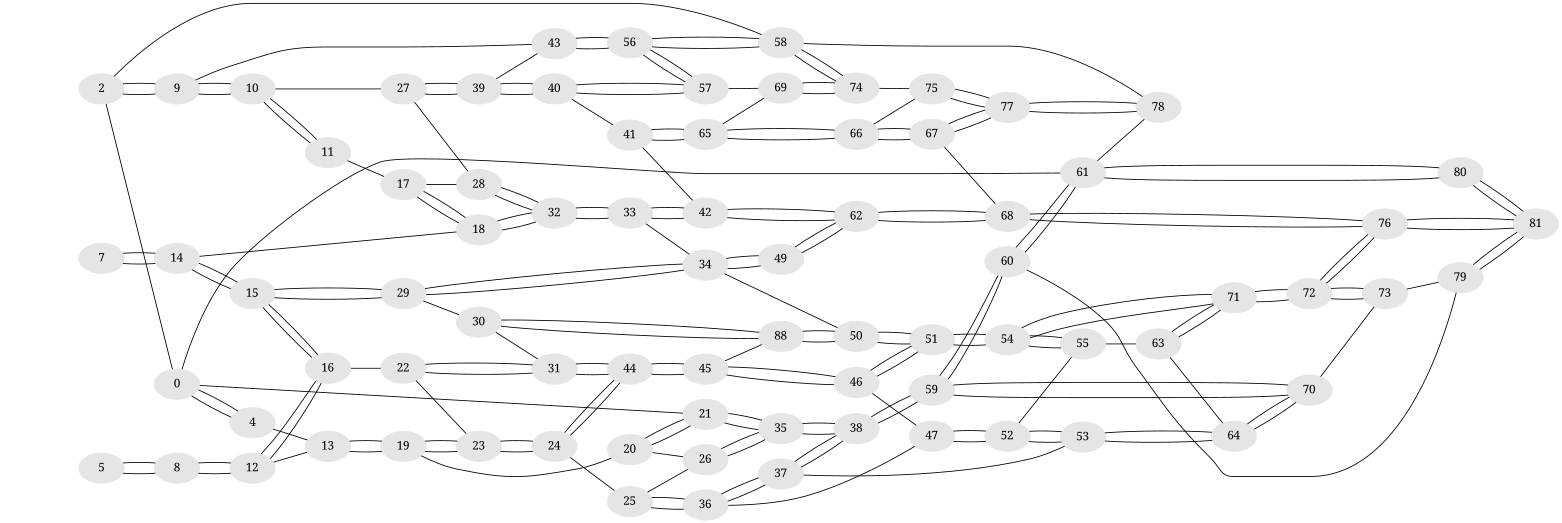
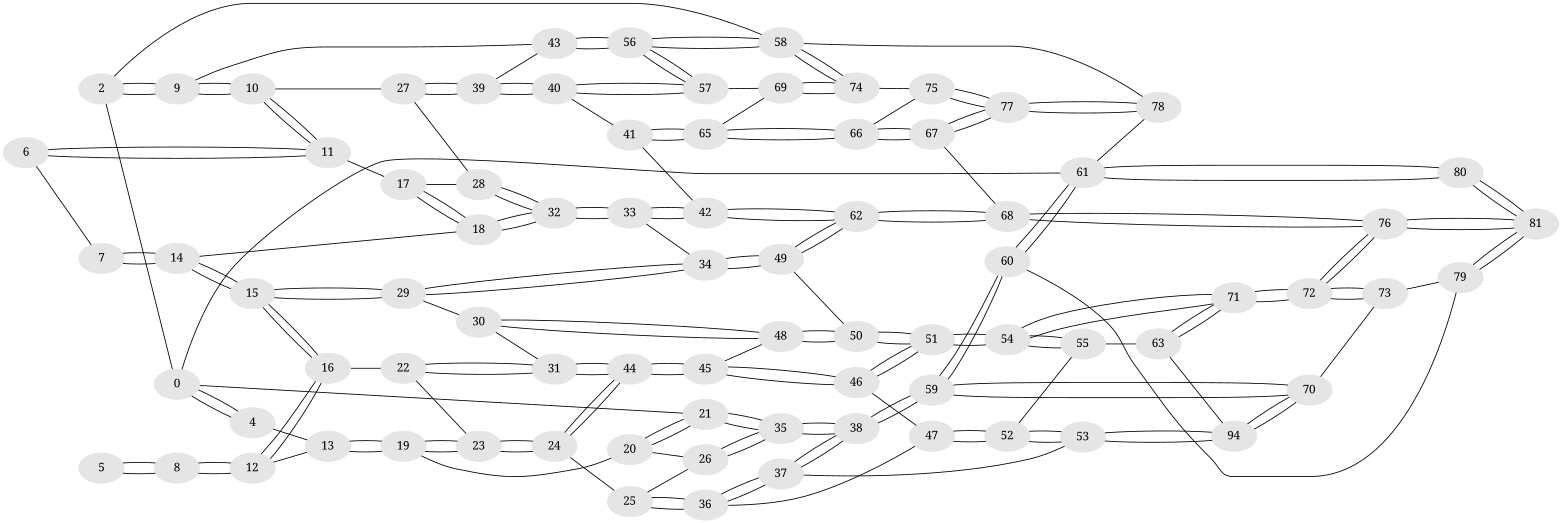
none -> (26, 153)
(781, 301) -> (819, 298)
(781, 336) -> (781, 336)
(1234, 436) -> (1234, 436)
